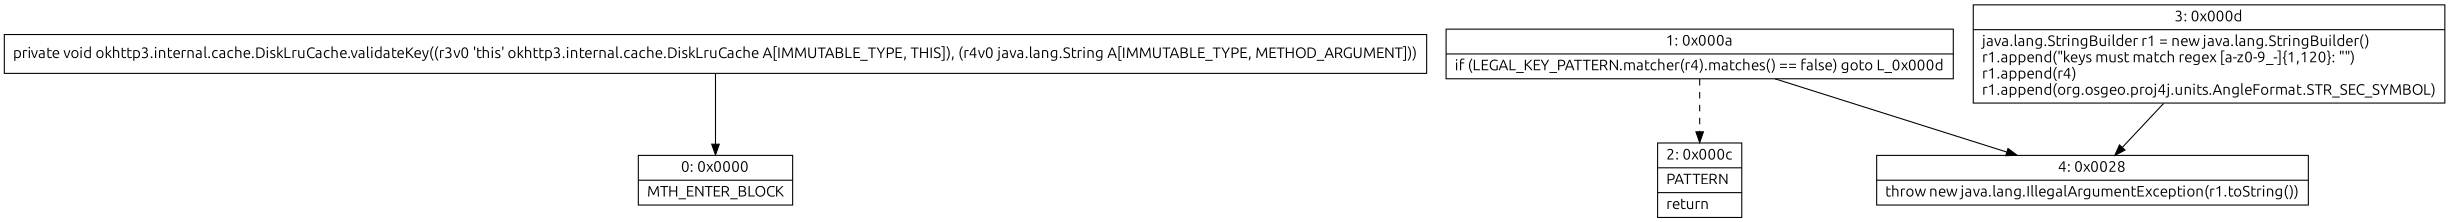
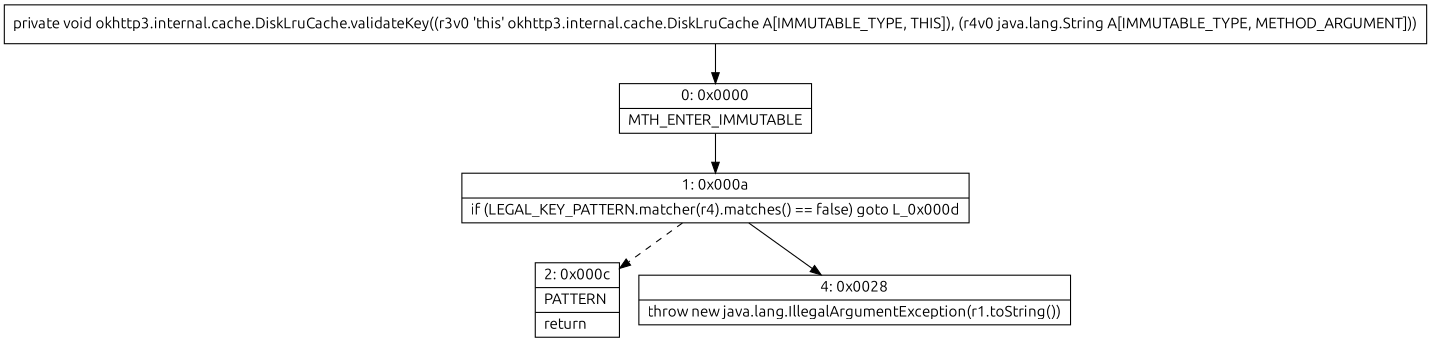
(2209, 54) -> none
none -> (715, 148)
(715, 192) -> (715, 120)
